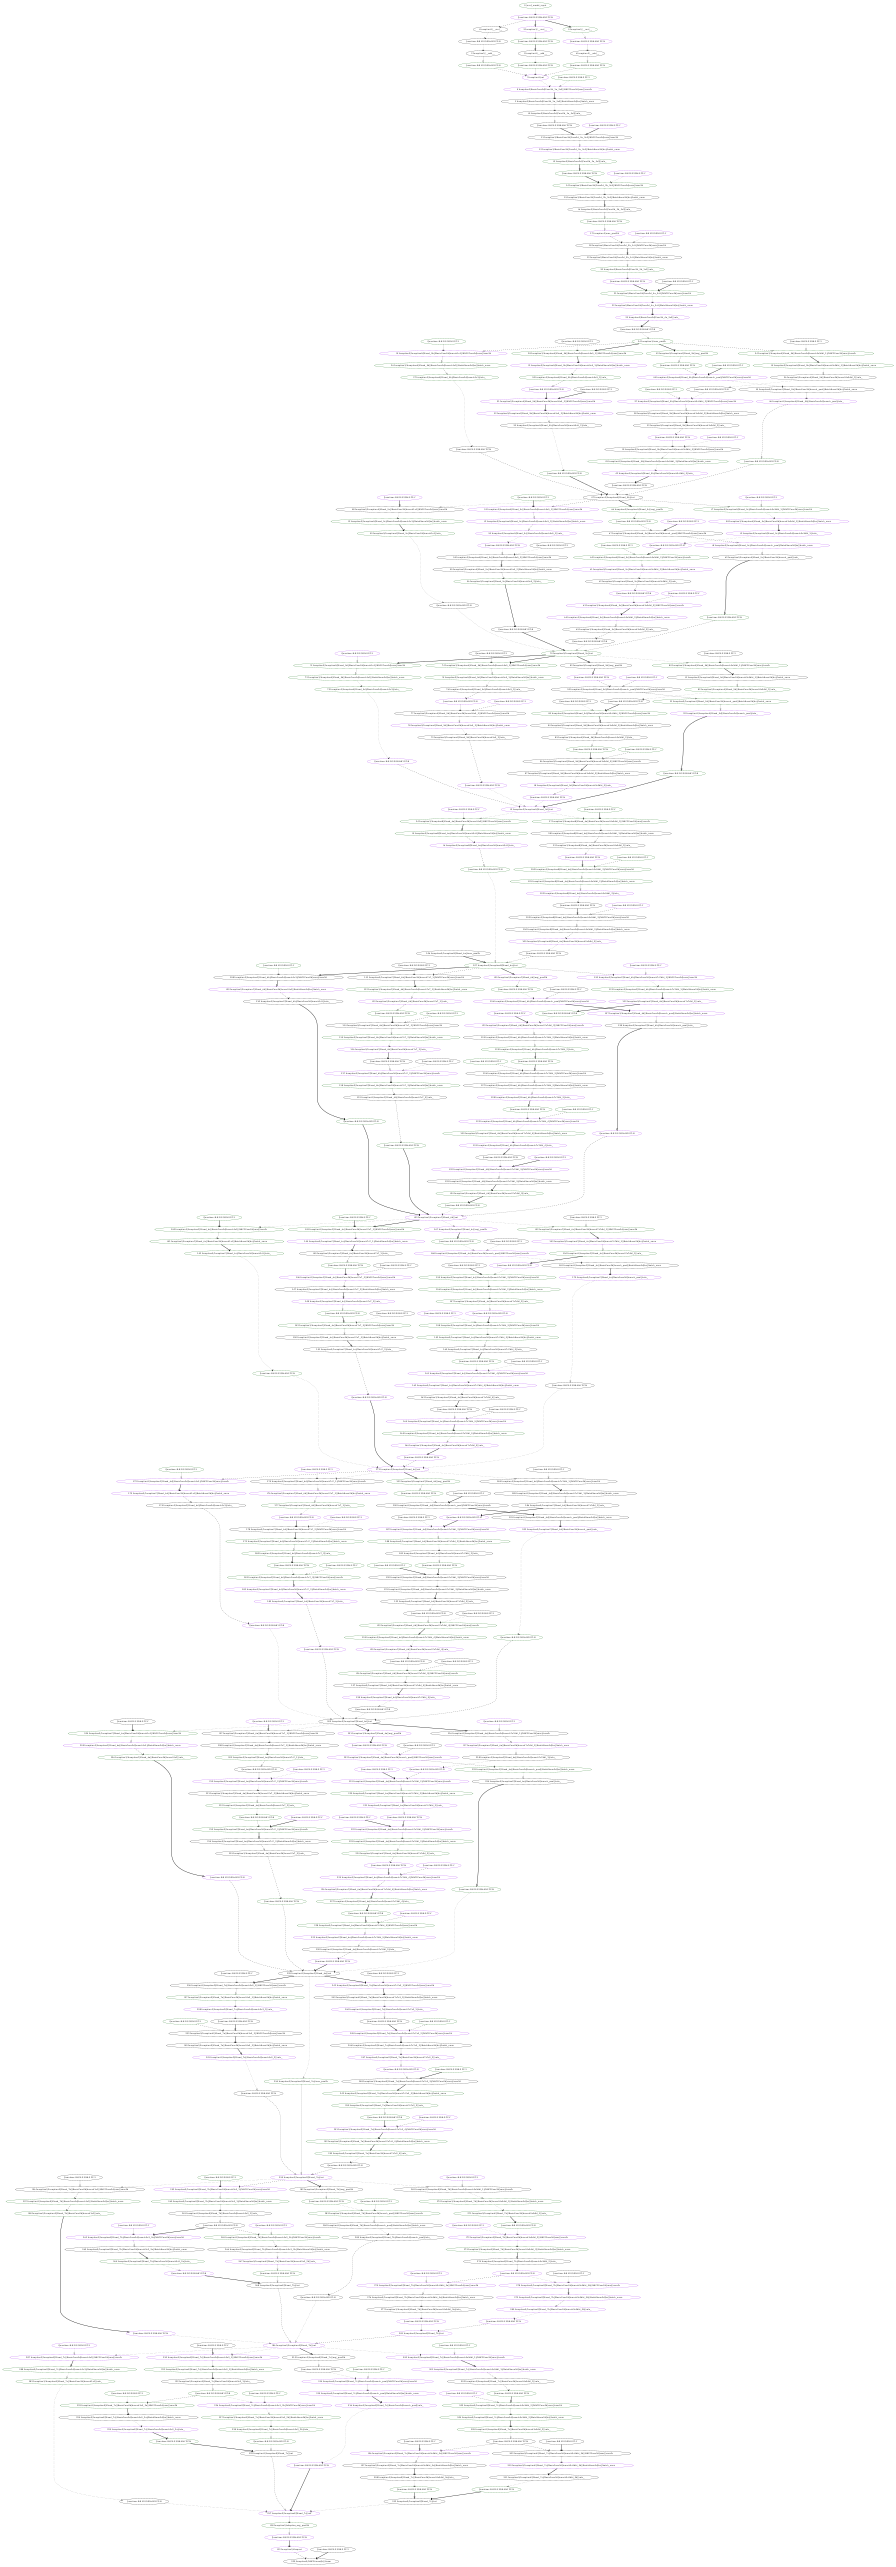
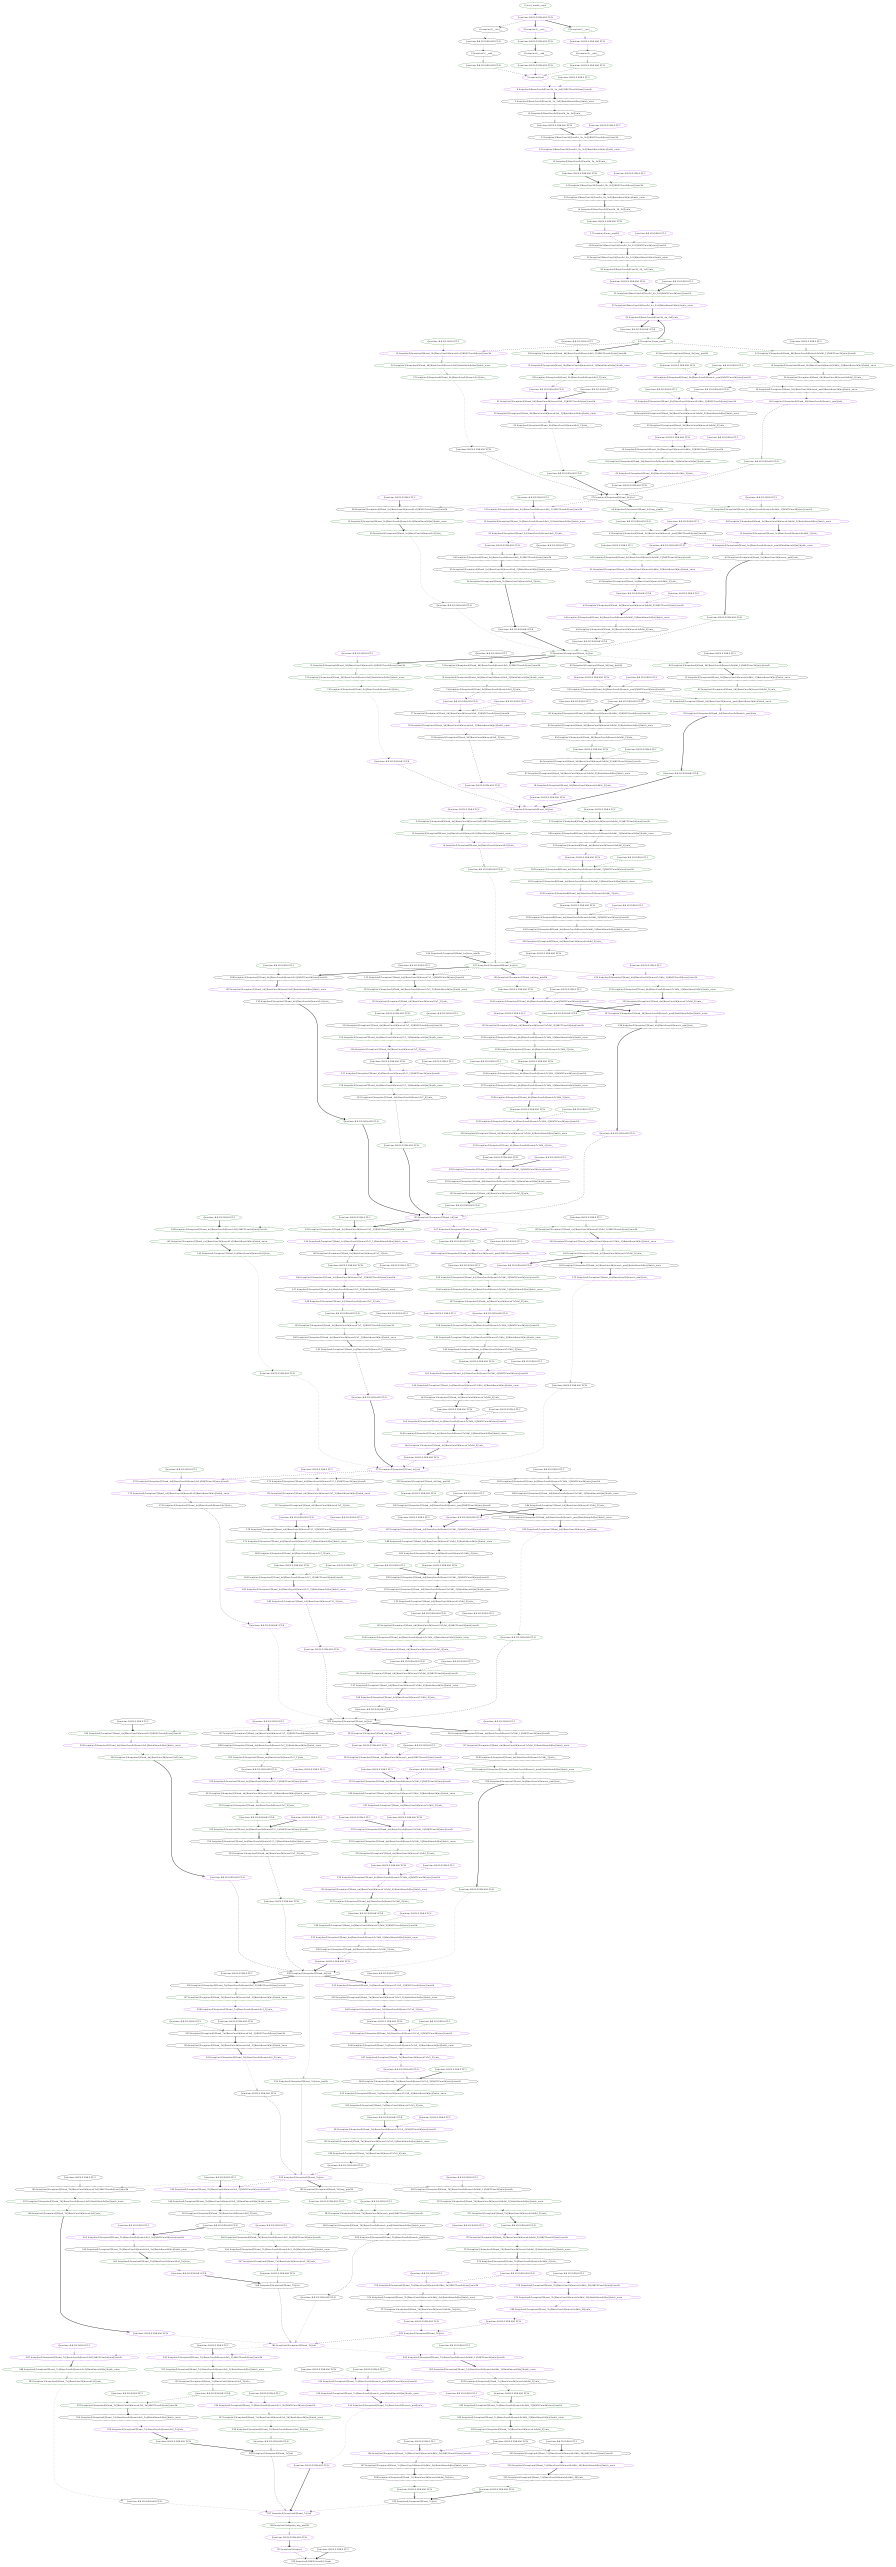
(667, 347) -> (665, 330)
(410, 1475) -> none
(319, 2358) -> none
